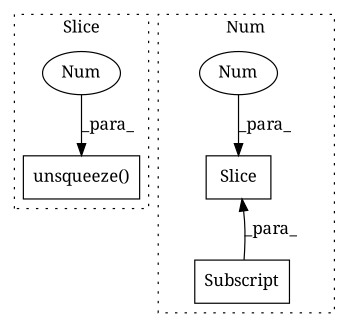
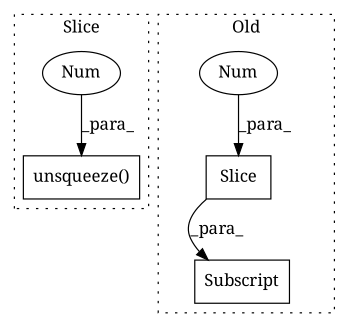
(246, 28) -> (246, 28)
(245, 235) -> (189, 224)
